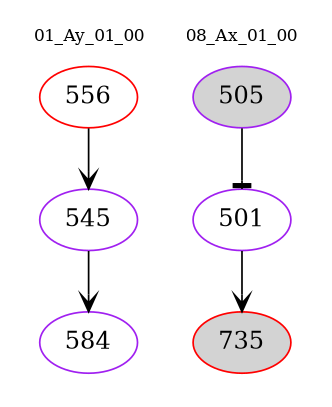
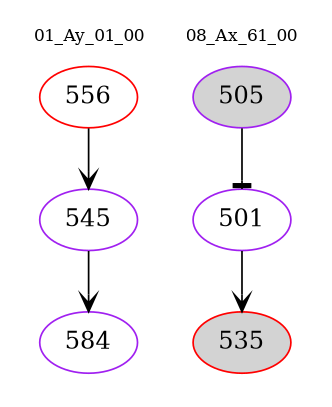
(242, 37) -> (242, 37)
(242, 343) -> (242, 343)
